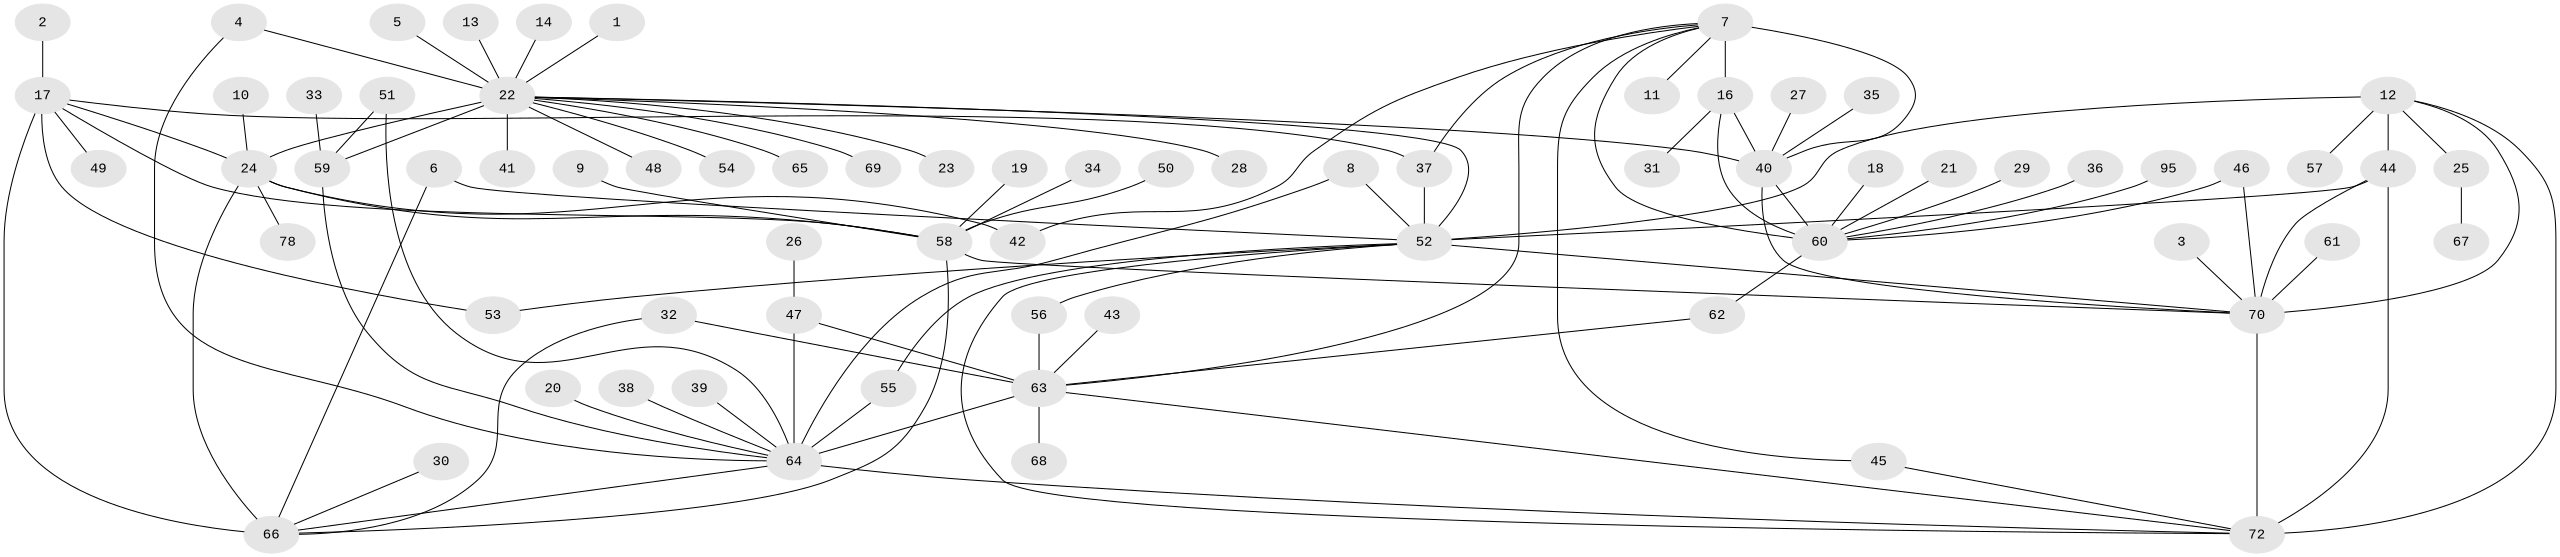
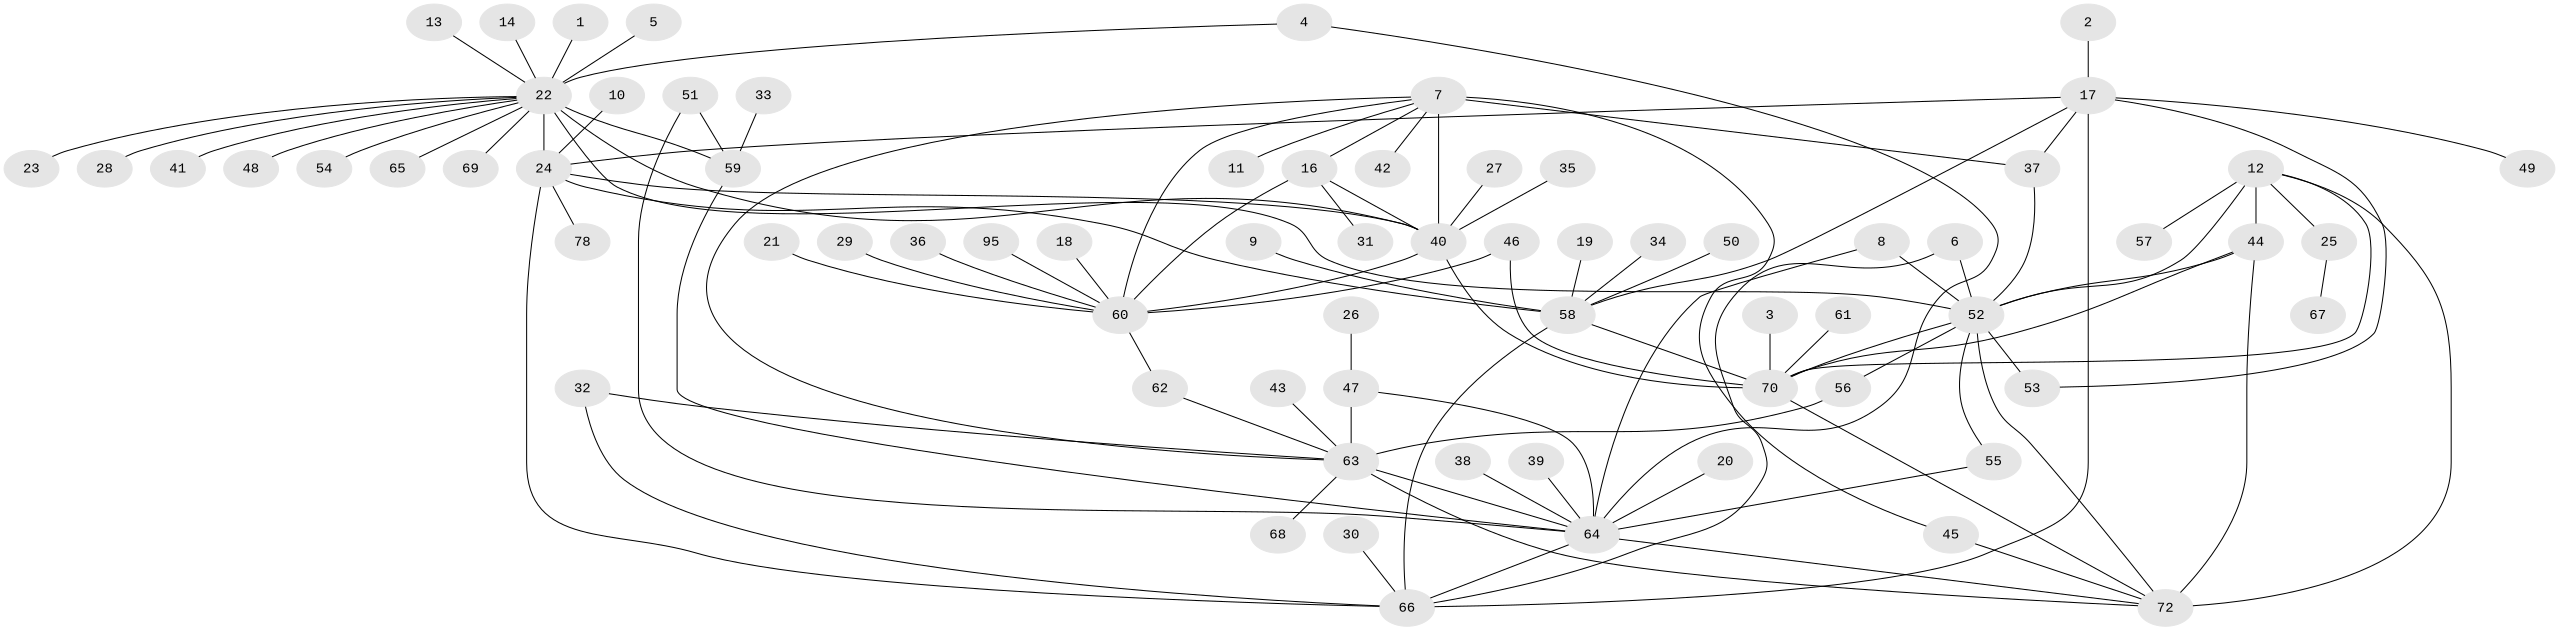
(615, 207) -> (995, 196)
